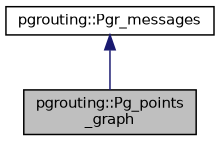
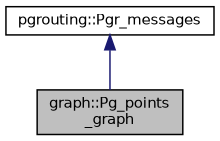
(110, 112) -> (110, 112)
